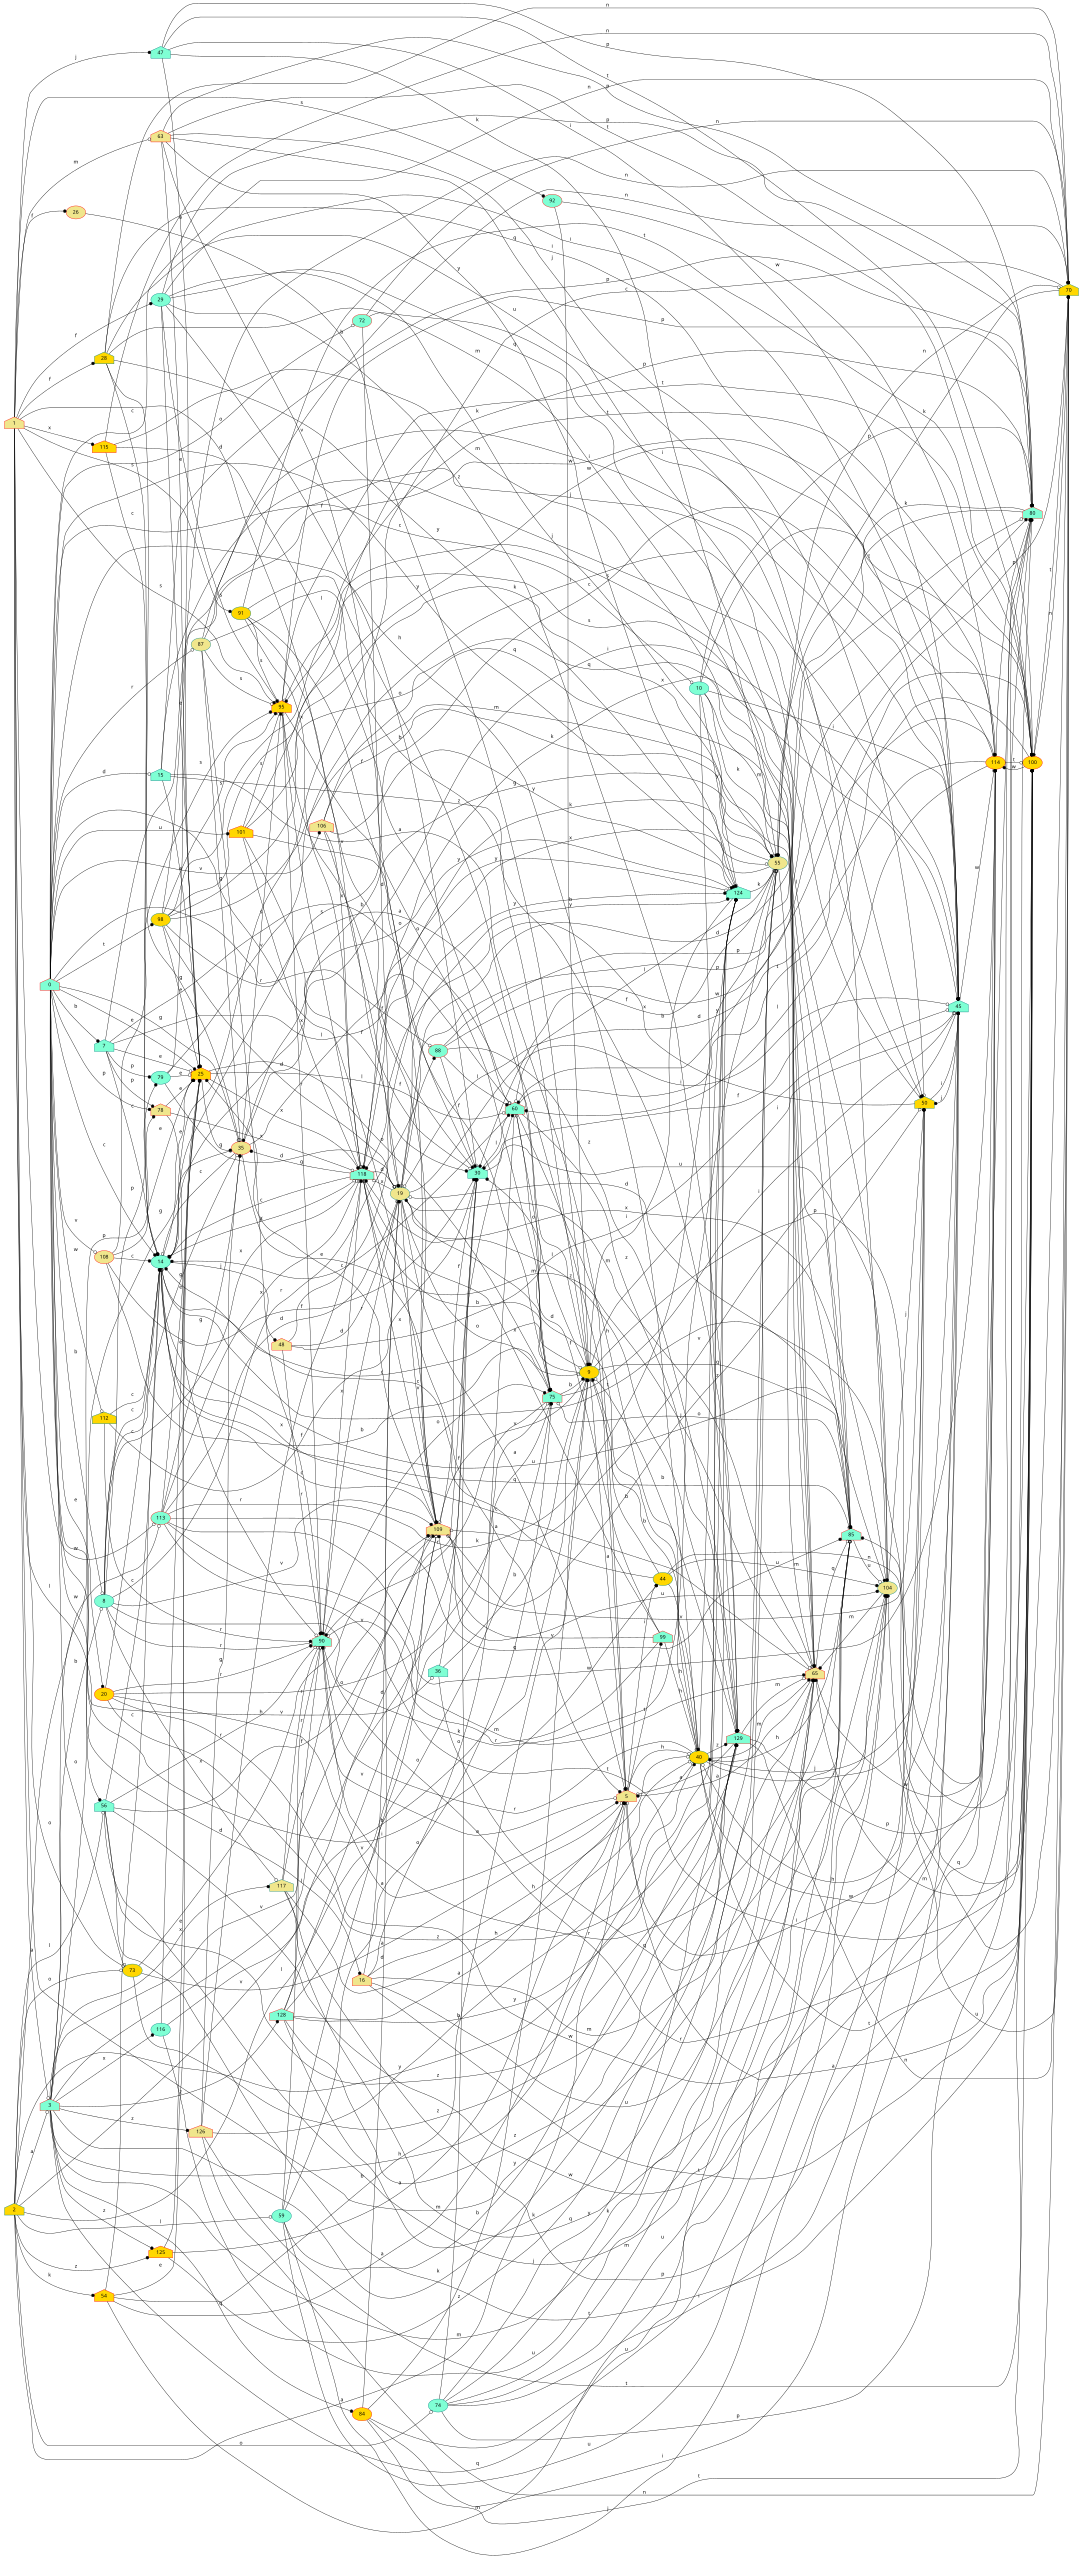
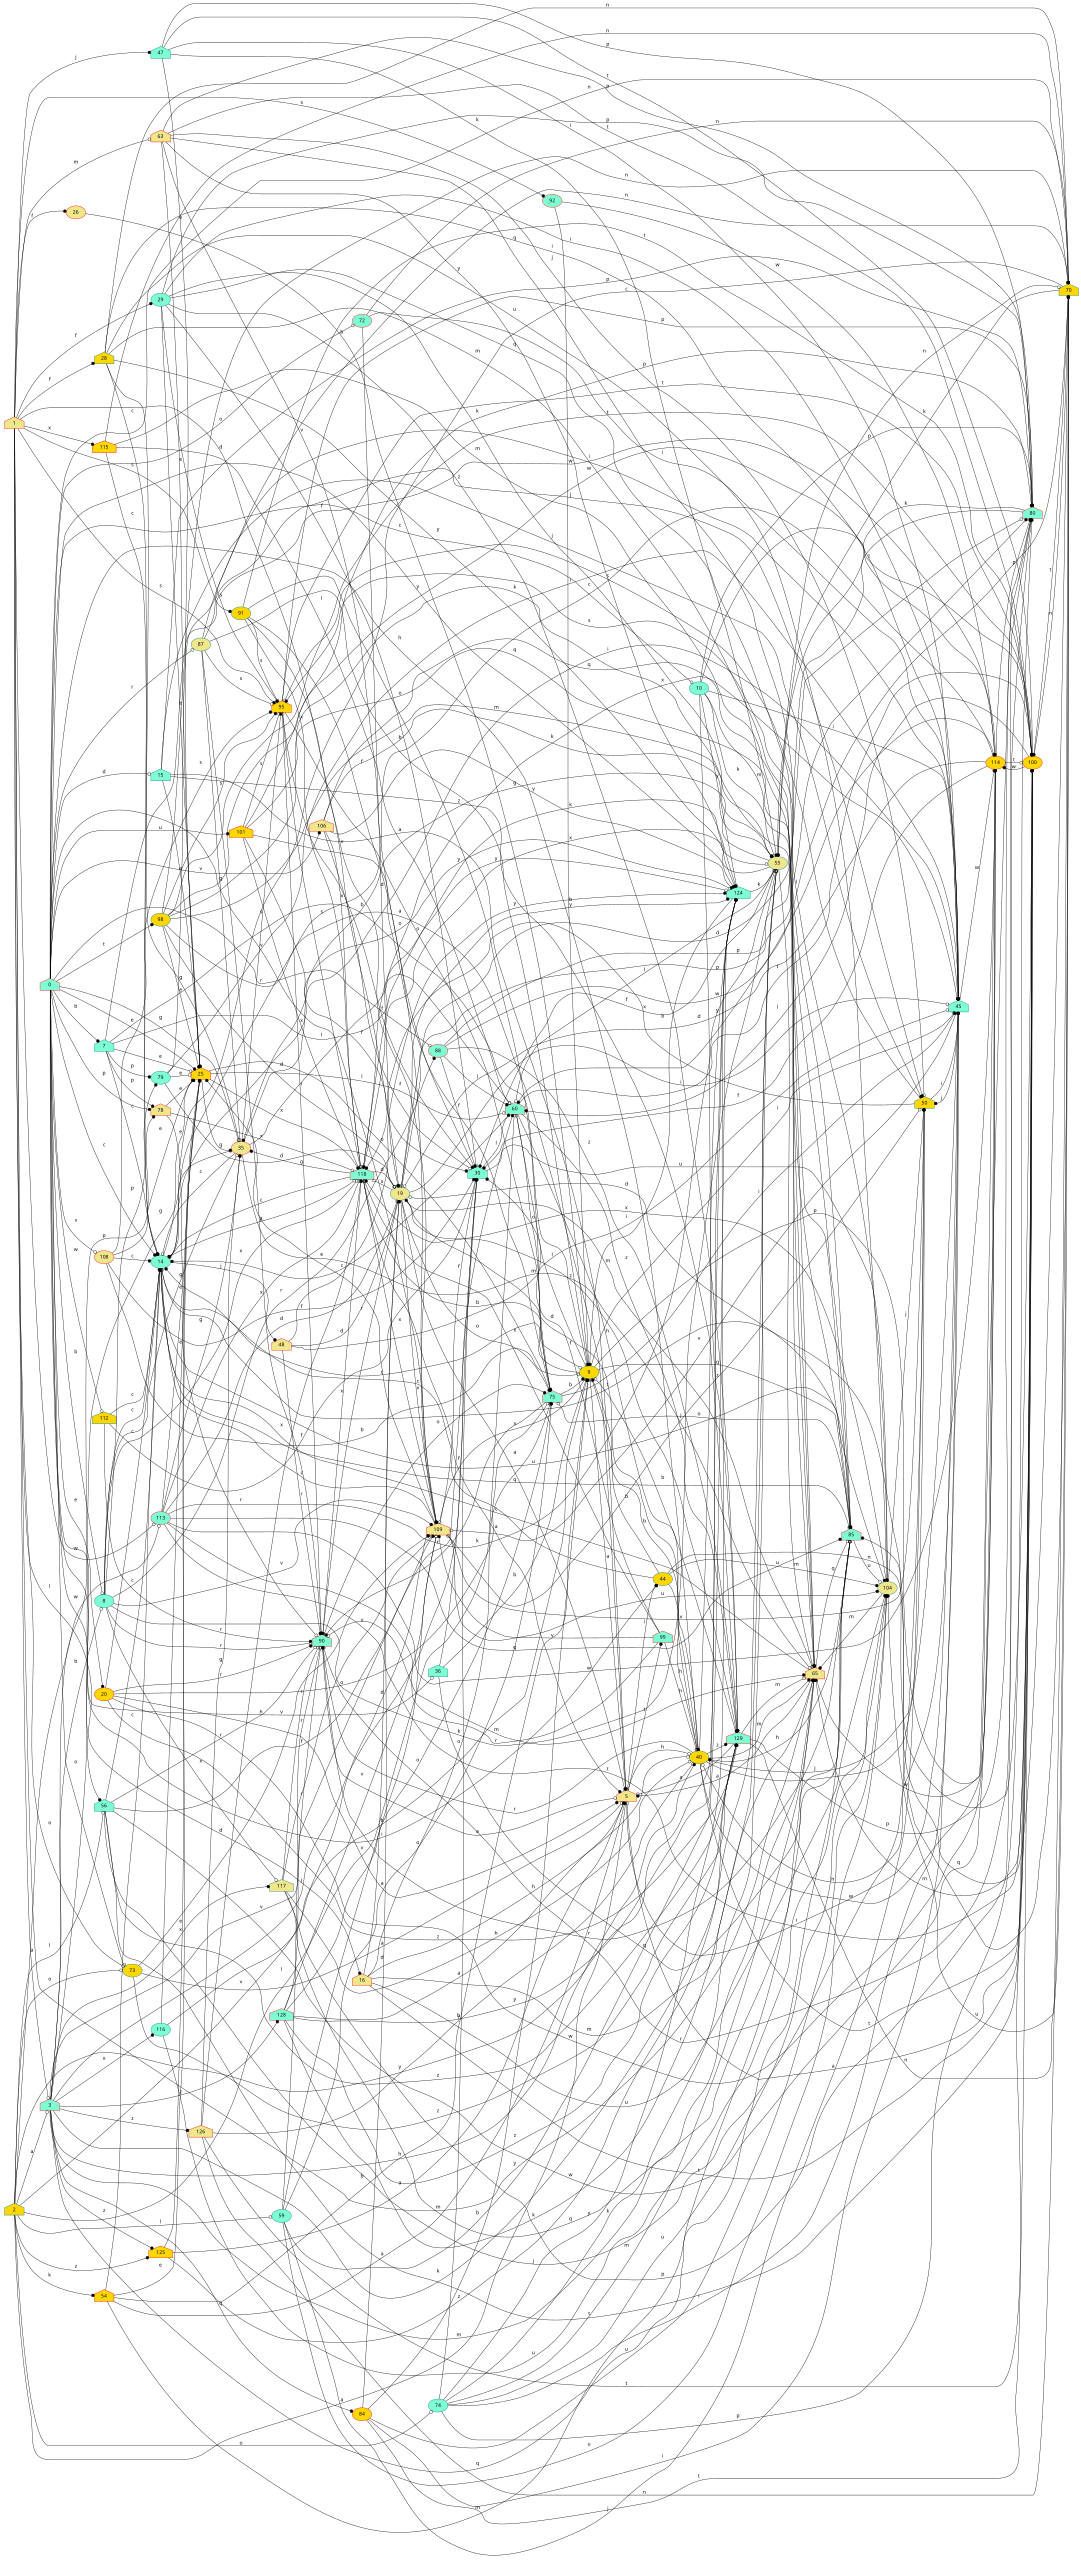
(753, 1204) -> (753, 1204)
